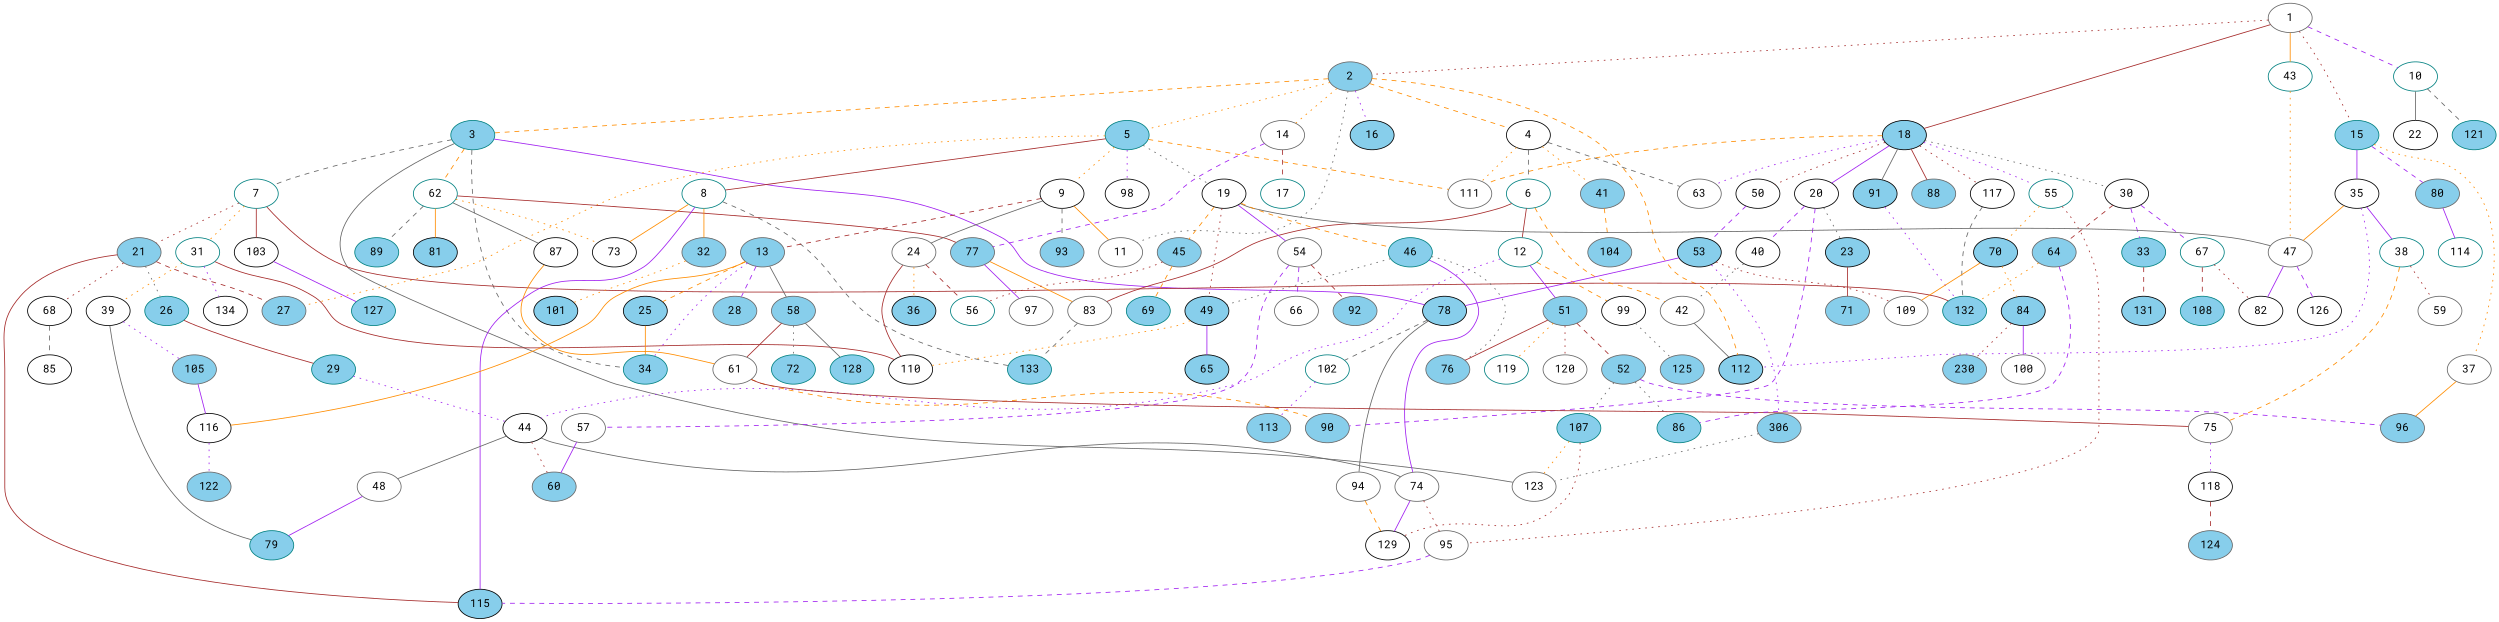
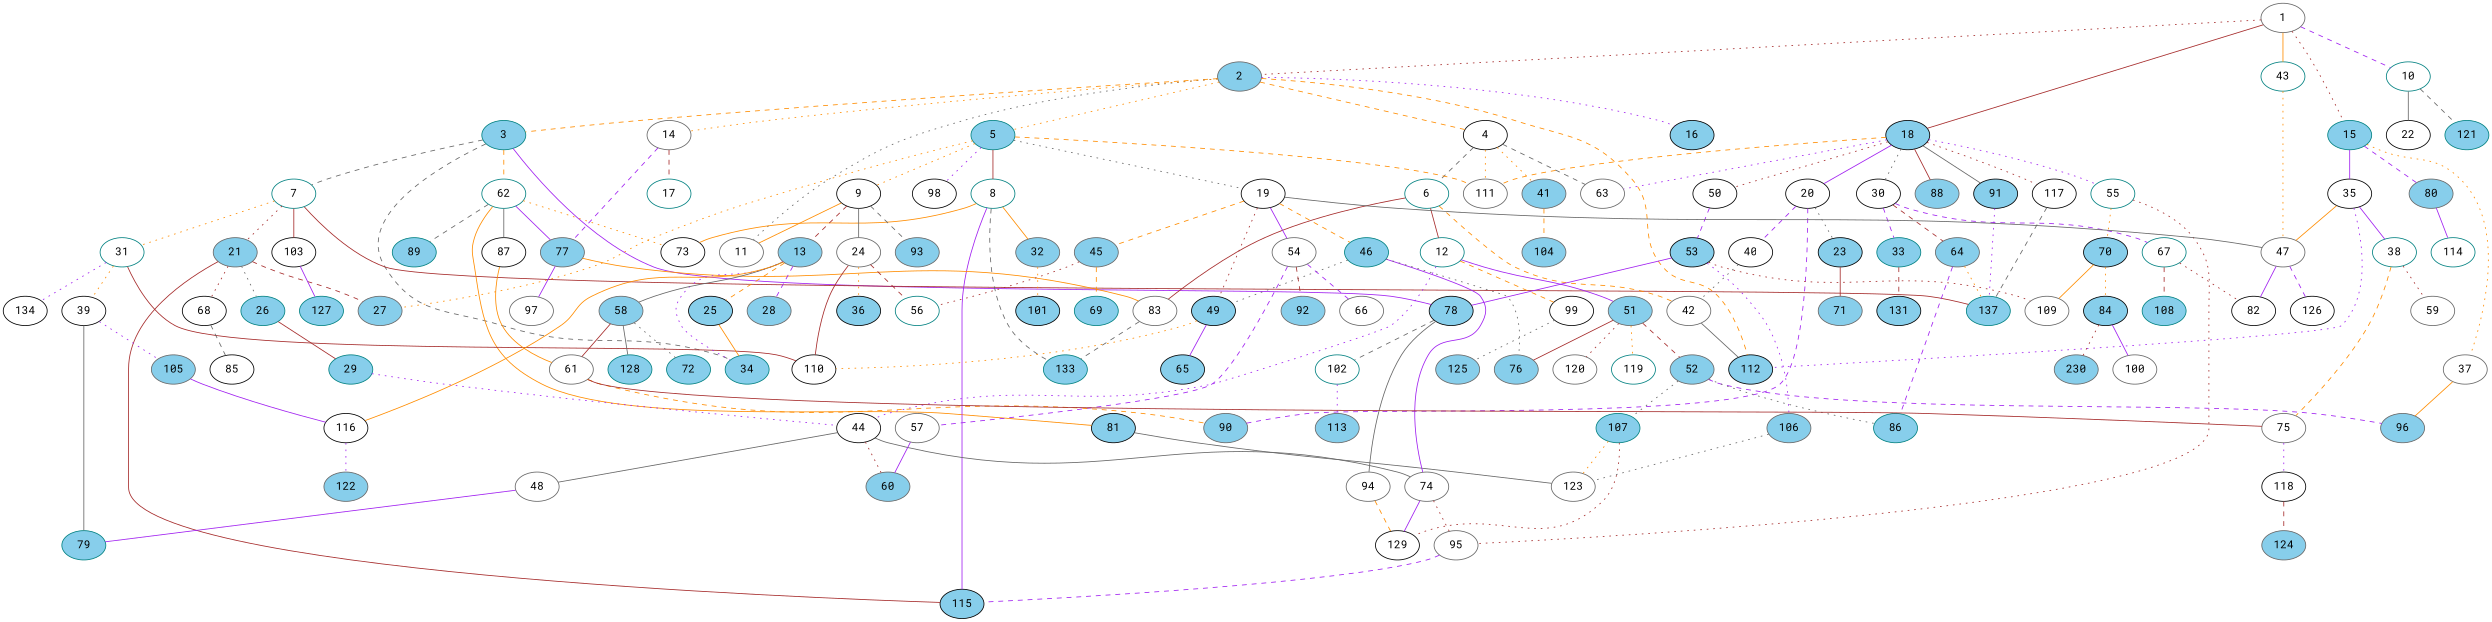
(720, 214) -> (533, 223)
(1965, 311) -> (1988, 311)
(1779, 428) -> (1789, 428)
(860, 433) -> (1385, 464)
